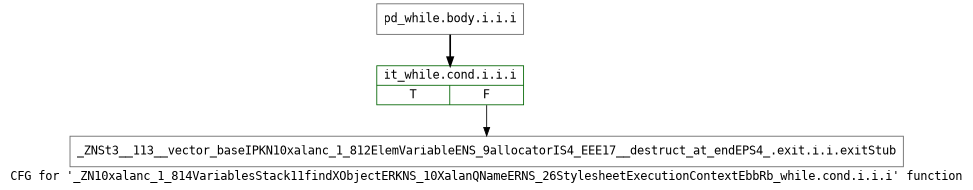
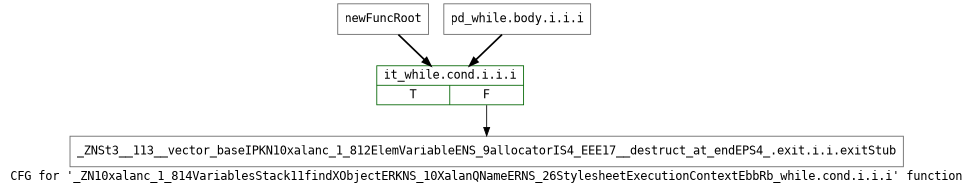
none -> (383, 19)
